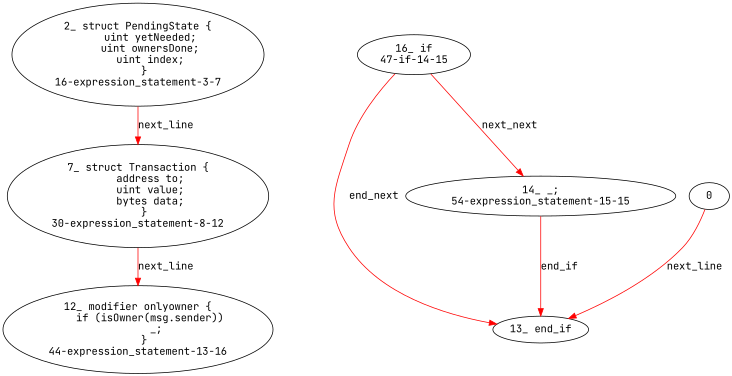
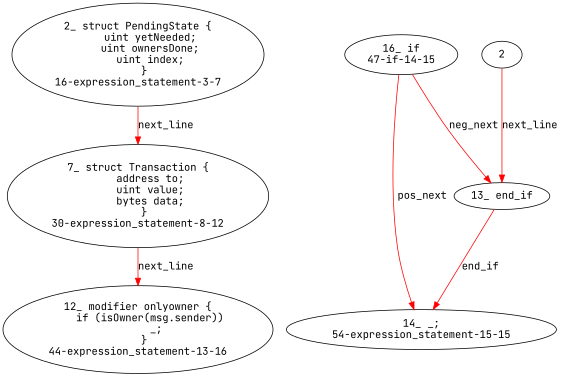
(510, 125) -> (423, 196)
(374, 196) -> (474, 125)
(709, 196) -> (502, 55)
(541, 262) -> (466, 256)
